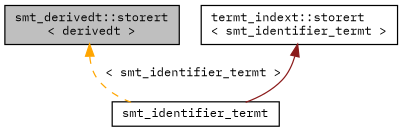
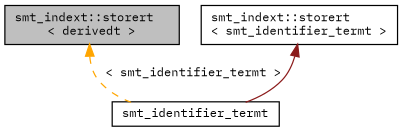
(92, 25) -> (92, 25)
(299, 25) -> (299, 25)
